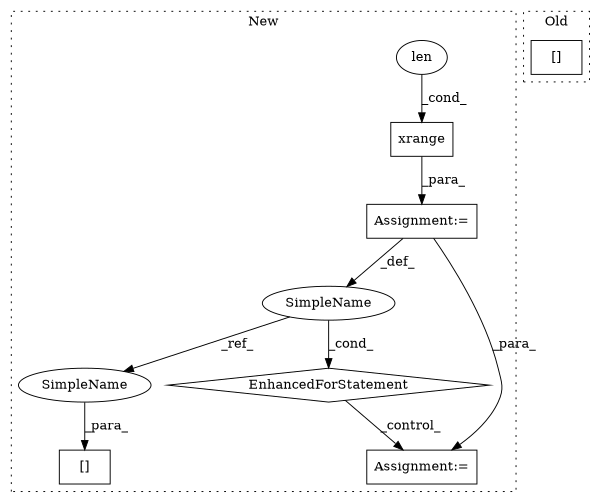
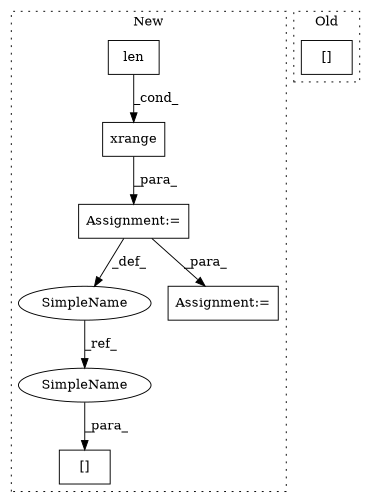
(422, 57) -> (134, 57)
(329, 385) -> none
